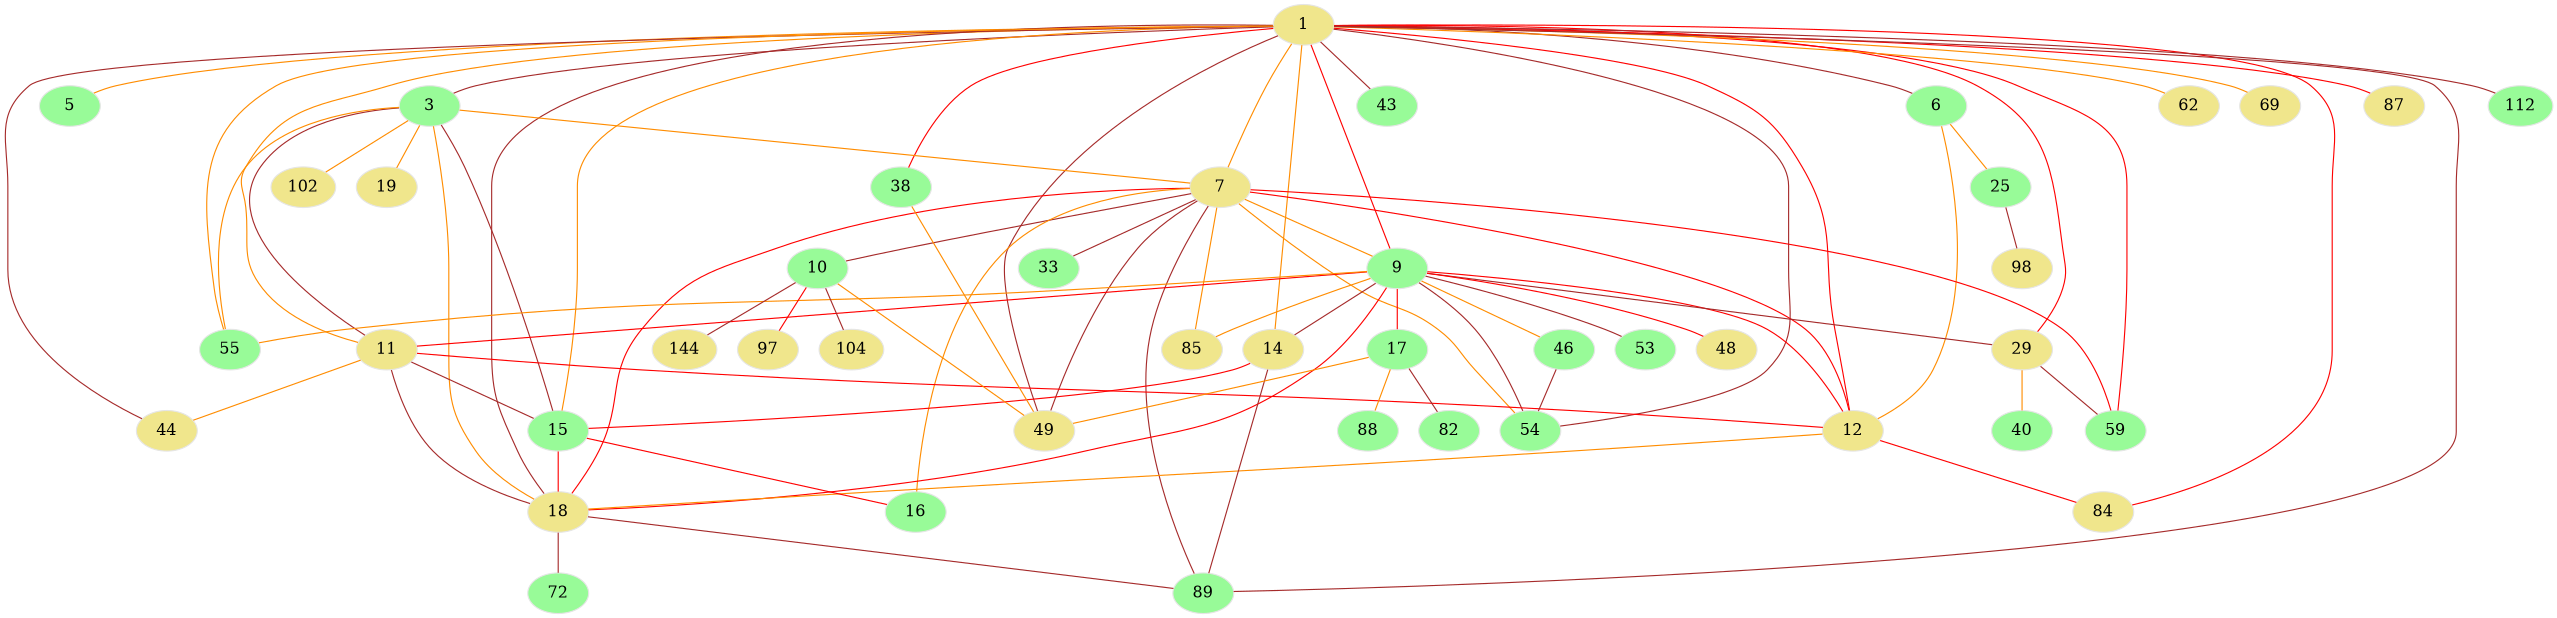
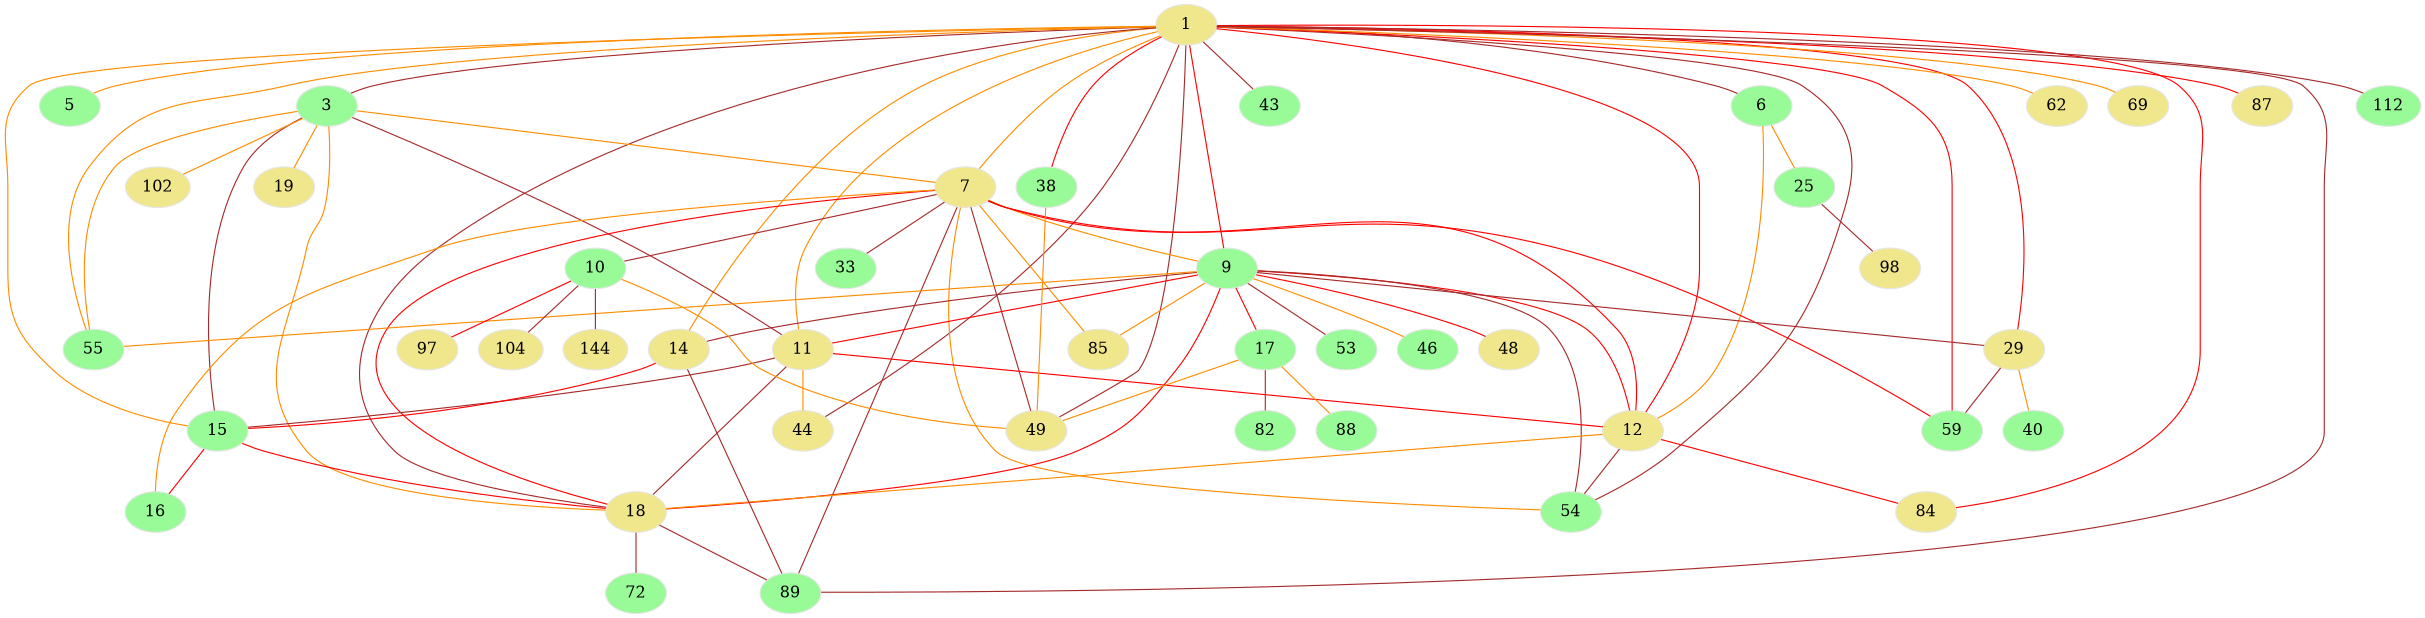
(1547, 390) -> (1602, 471)
